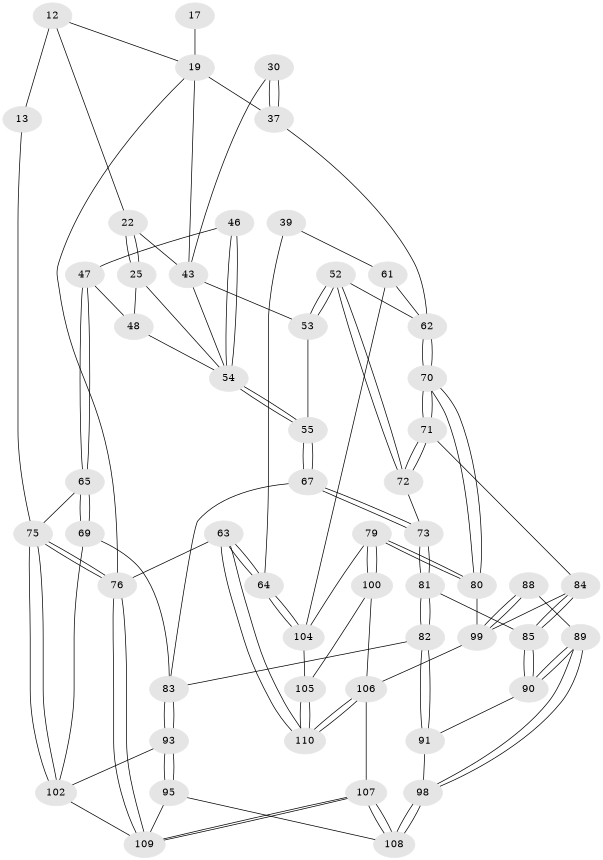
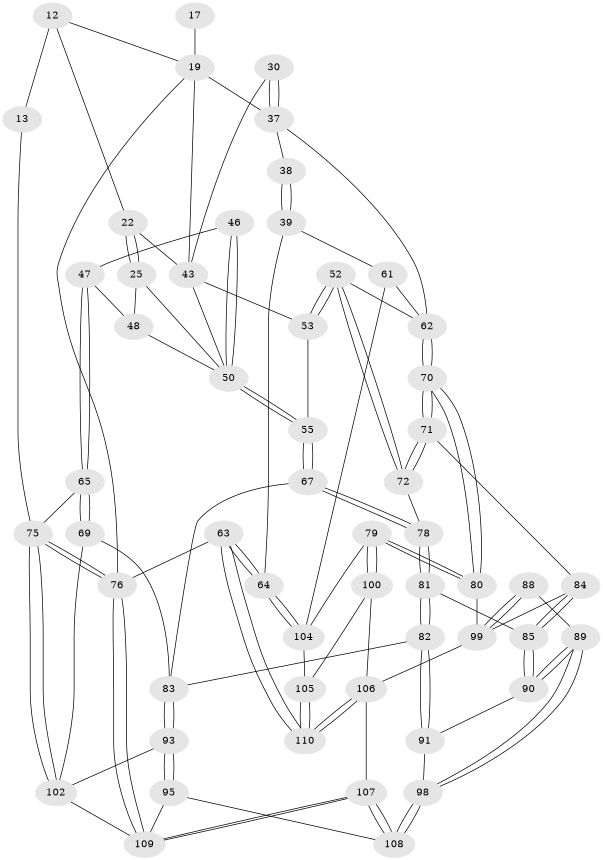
none -> (286, 171)
(229, 378) -> (229, 378)
(424, 534) -> (424, 534)
